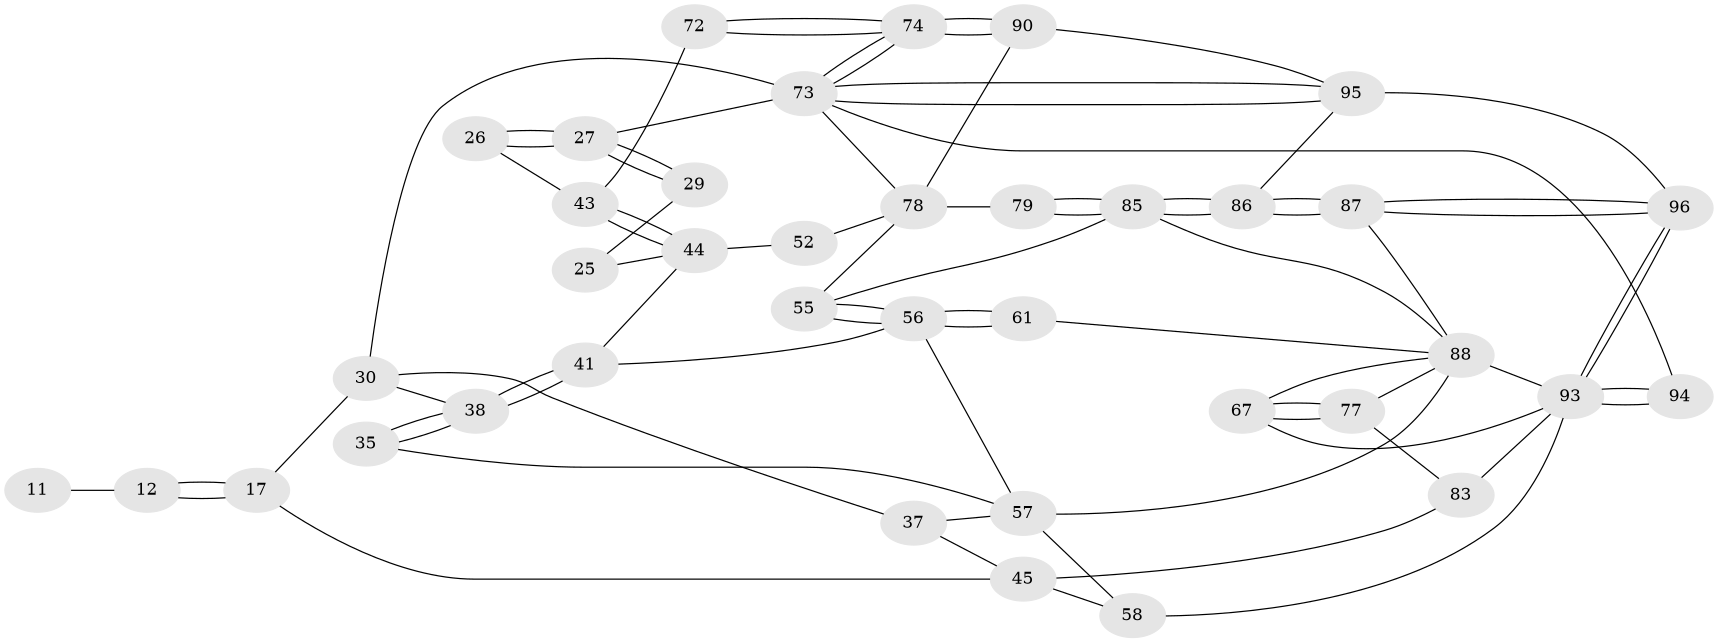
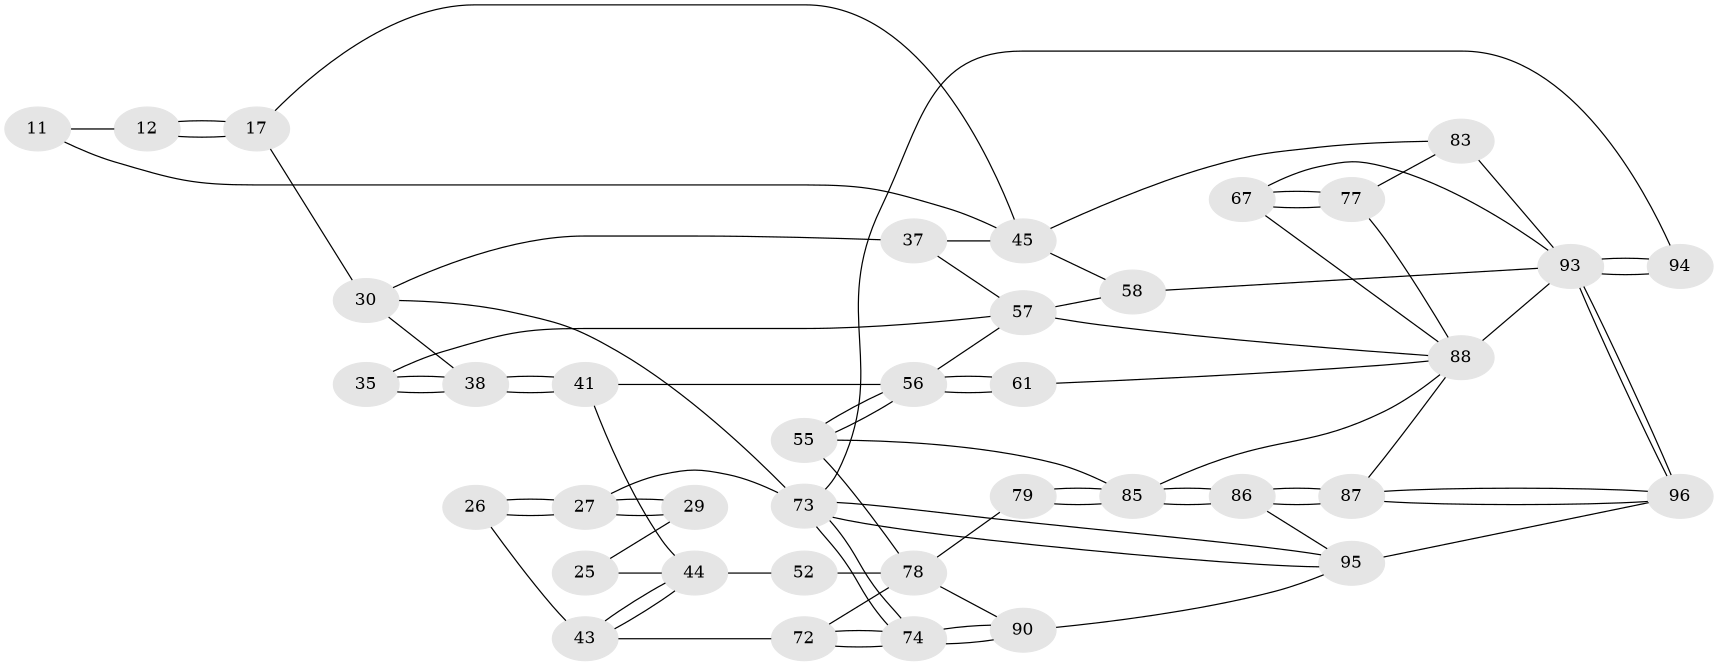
(859, 150) -> (859, 606)
none -> (530, 185)
